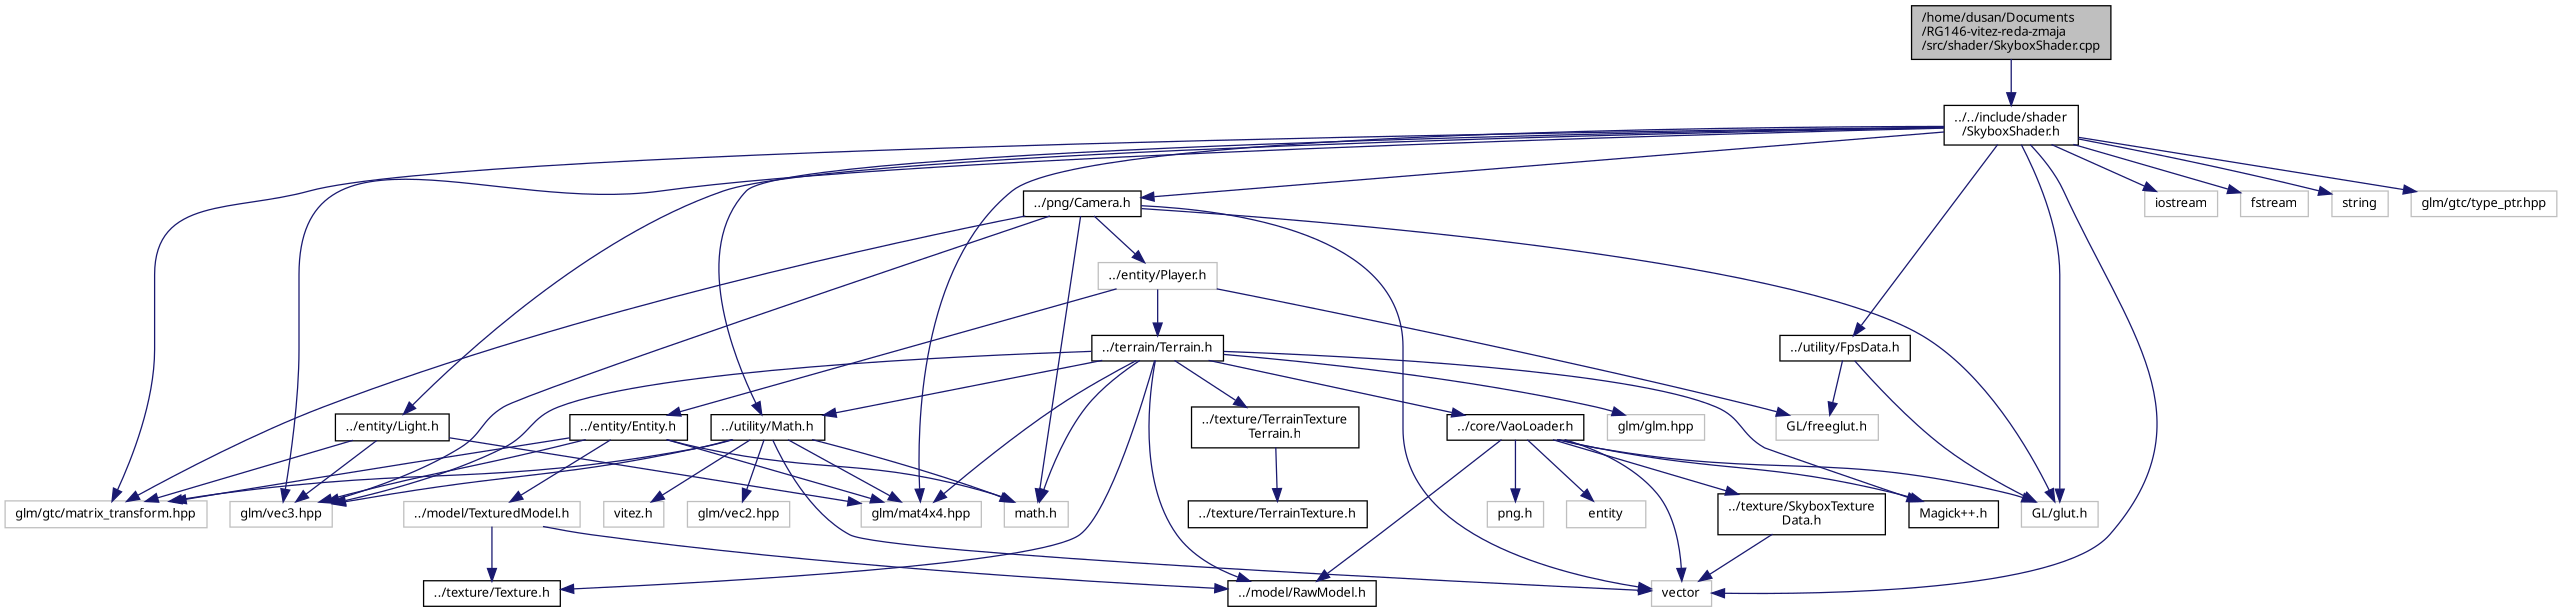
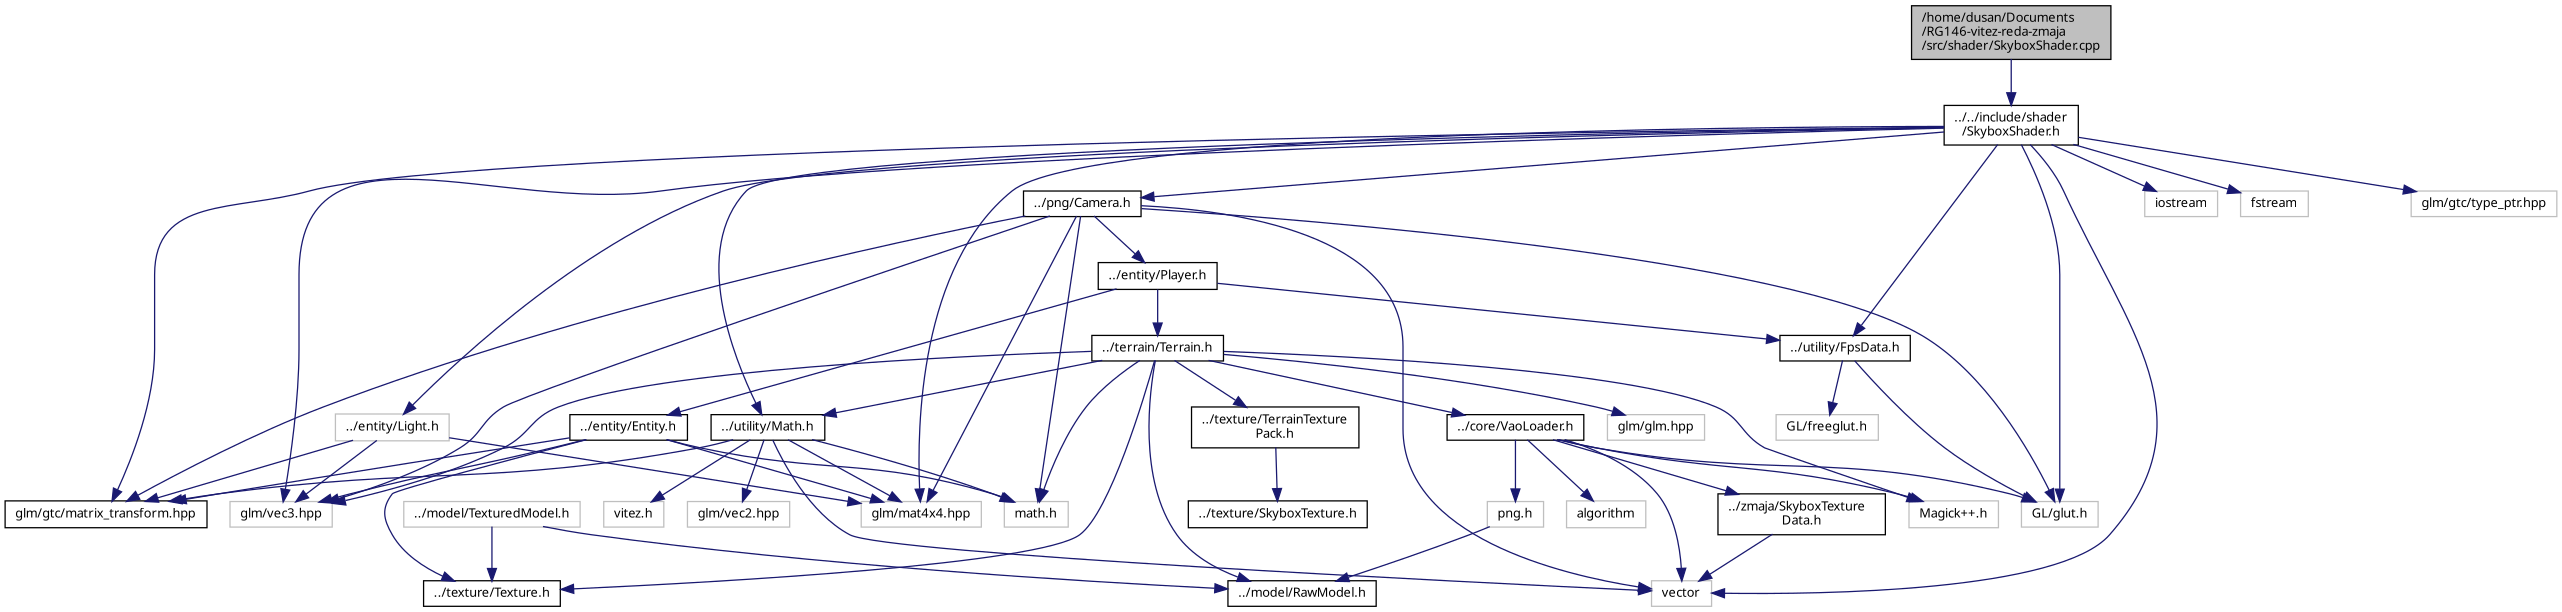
(2360, 204) -> none
(1158, 276) -> (1158, 276)
(1497, 347) -> (1492, 311)
(1036, 421) -> (1008, 346)
(392, 427) -> (392, 427)
(1275, 427) -> (1275, 427)
(566, 467) -> (388, 502)
(471, 482) -> none
(1415, 507) -> (1419, 553)
(106, 514) -> (106, 514)
(1278, 514) -> (1278, 514)
(1606, 514) -> (1606, 514)
(1802, 514) -> (1802, 514)
(1954, 514) -> (1954, 514)
